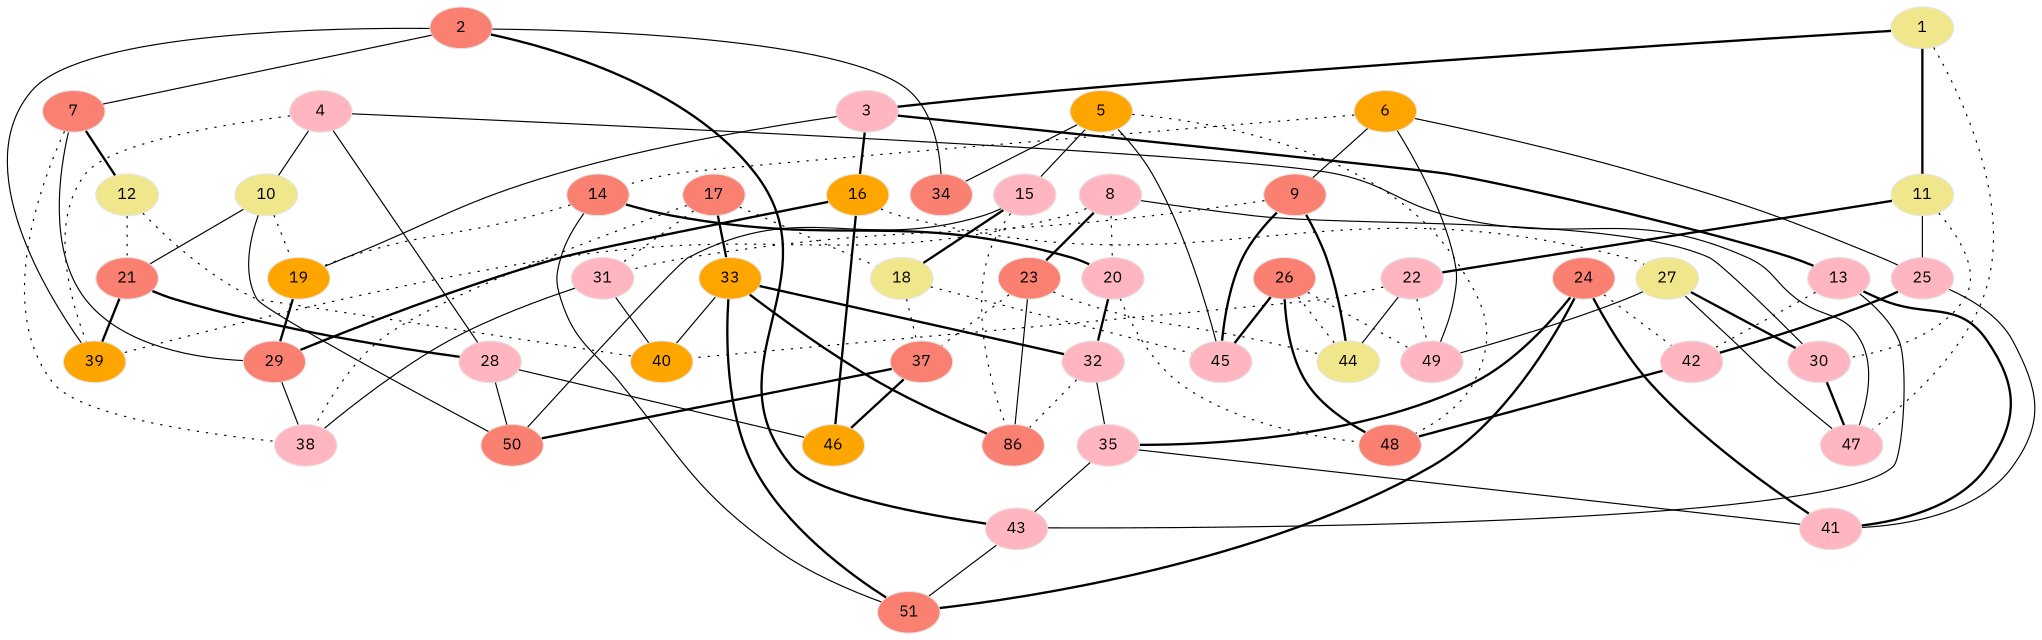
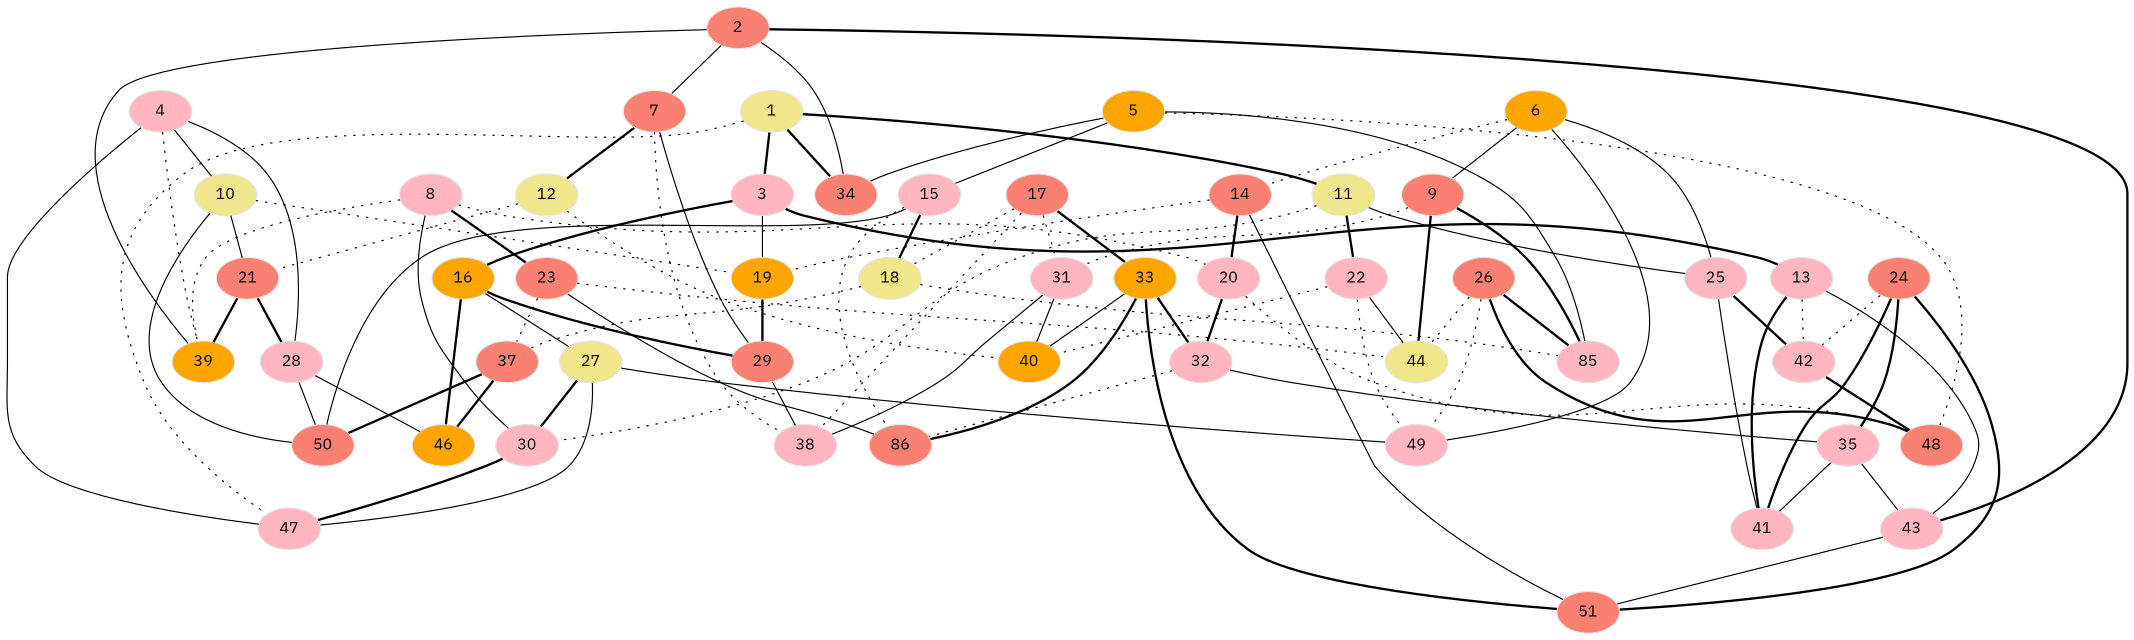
none -> (809, 153)
(1243, 238) -> (521, 316)
(1221, 362) -> (1588, 362)
